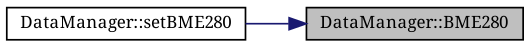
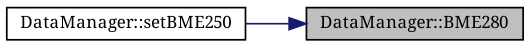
(126, 24) -> (126, 24)
